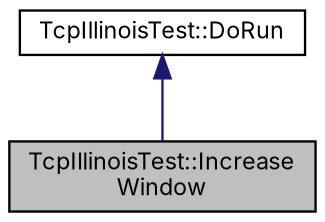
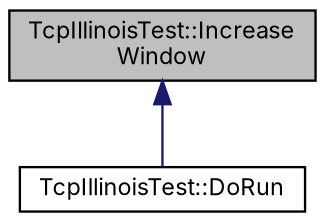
(162, 110) -> (162, 136)
